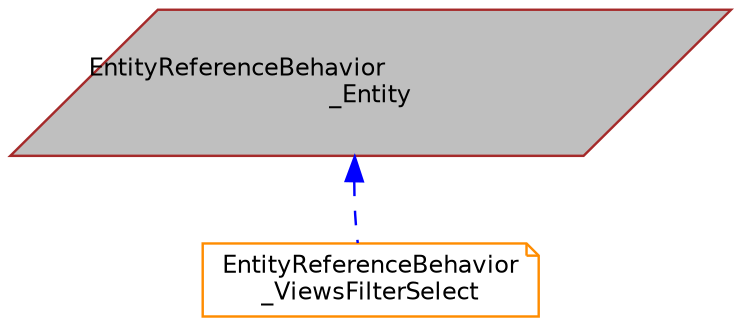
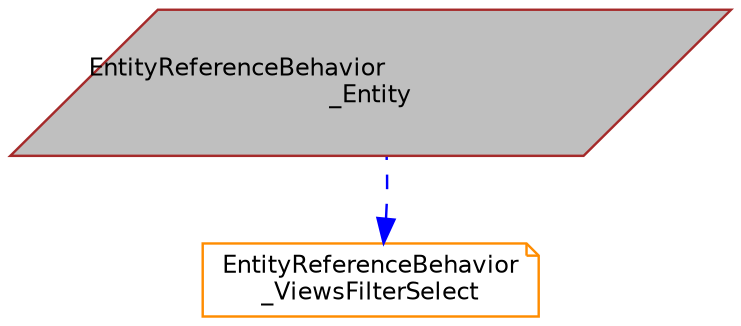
(355, 212) -> (387, 188)
